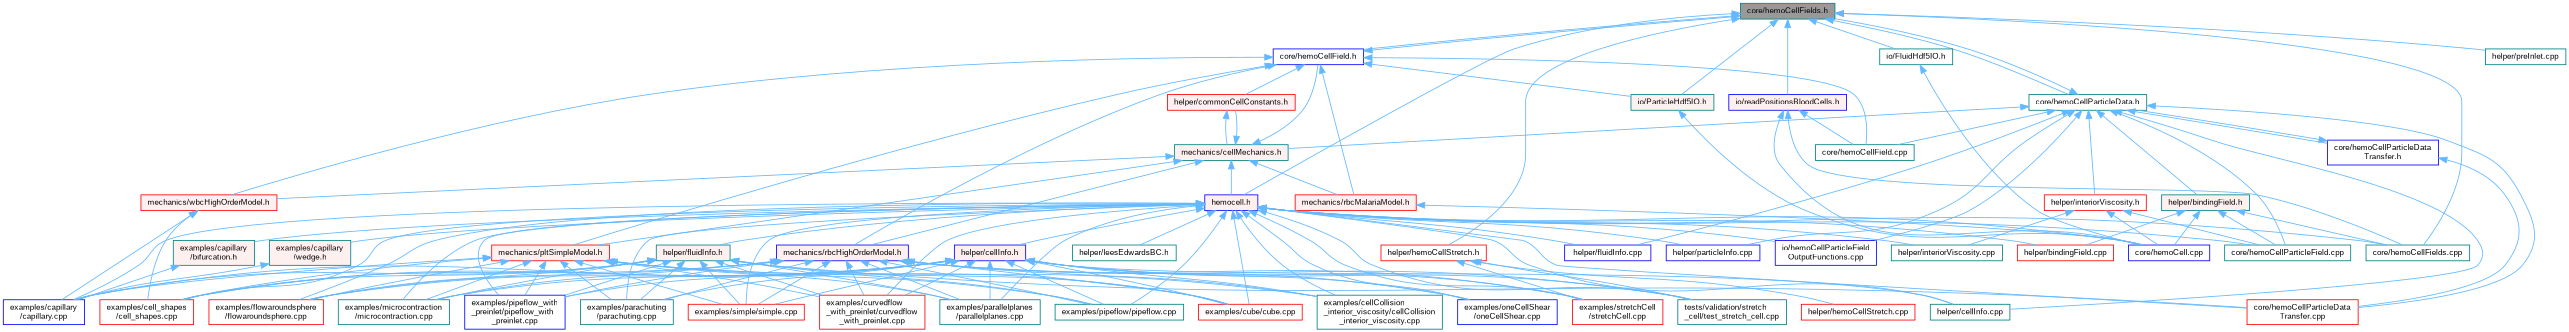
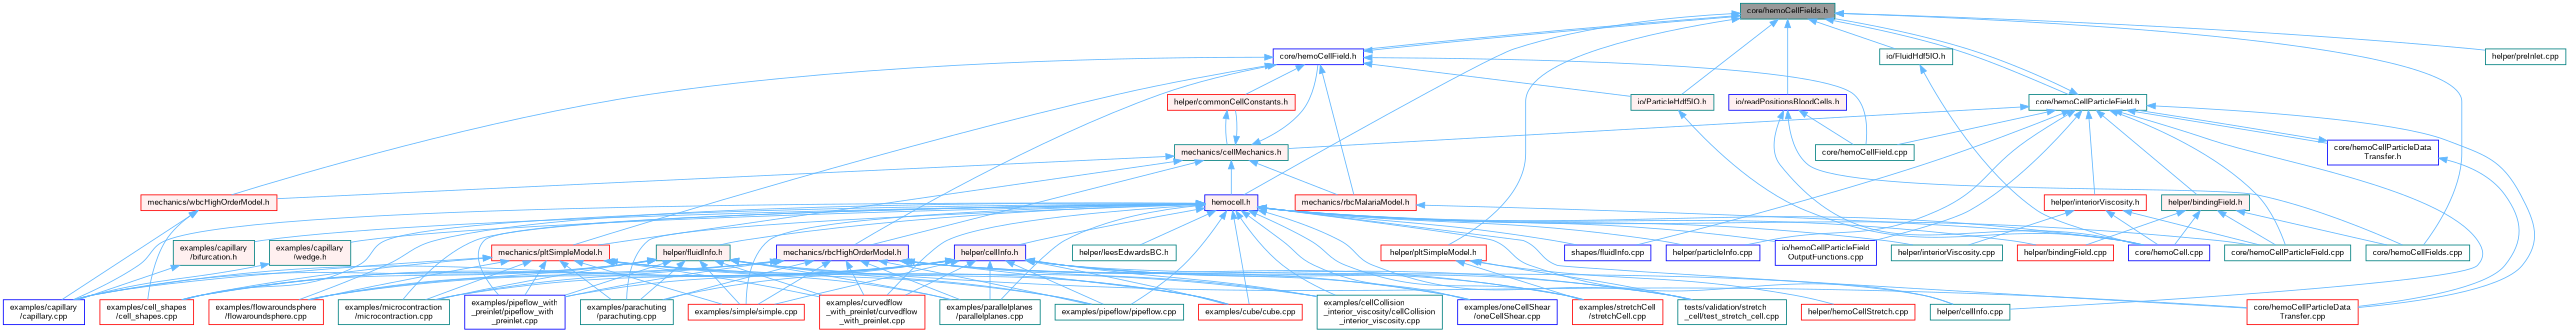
(2088, 102) -> (2088, 102)
(1967, 218) -> none
(1434, 253) -> (1434, 253)
(1608, 253) -> (1608, 253)
